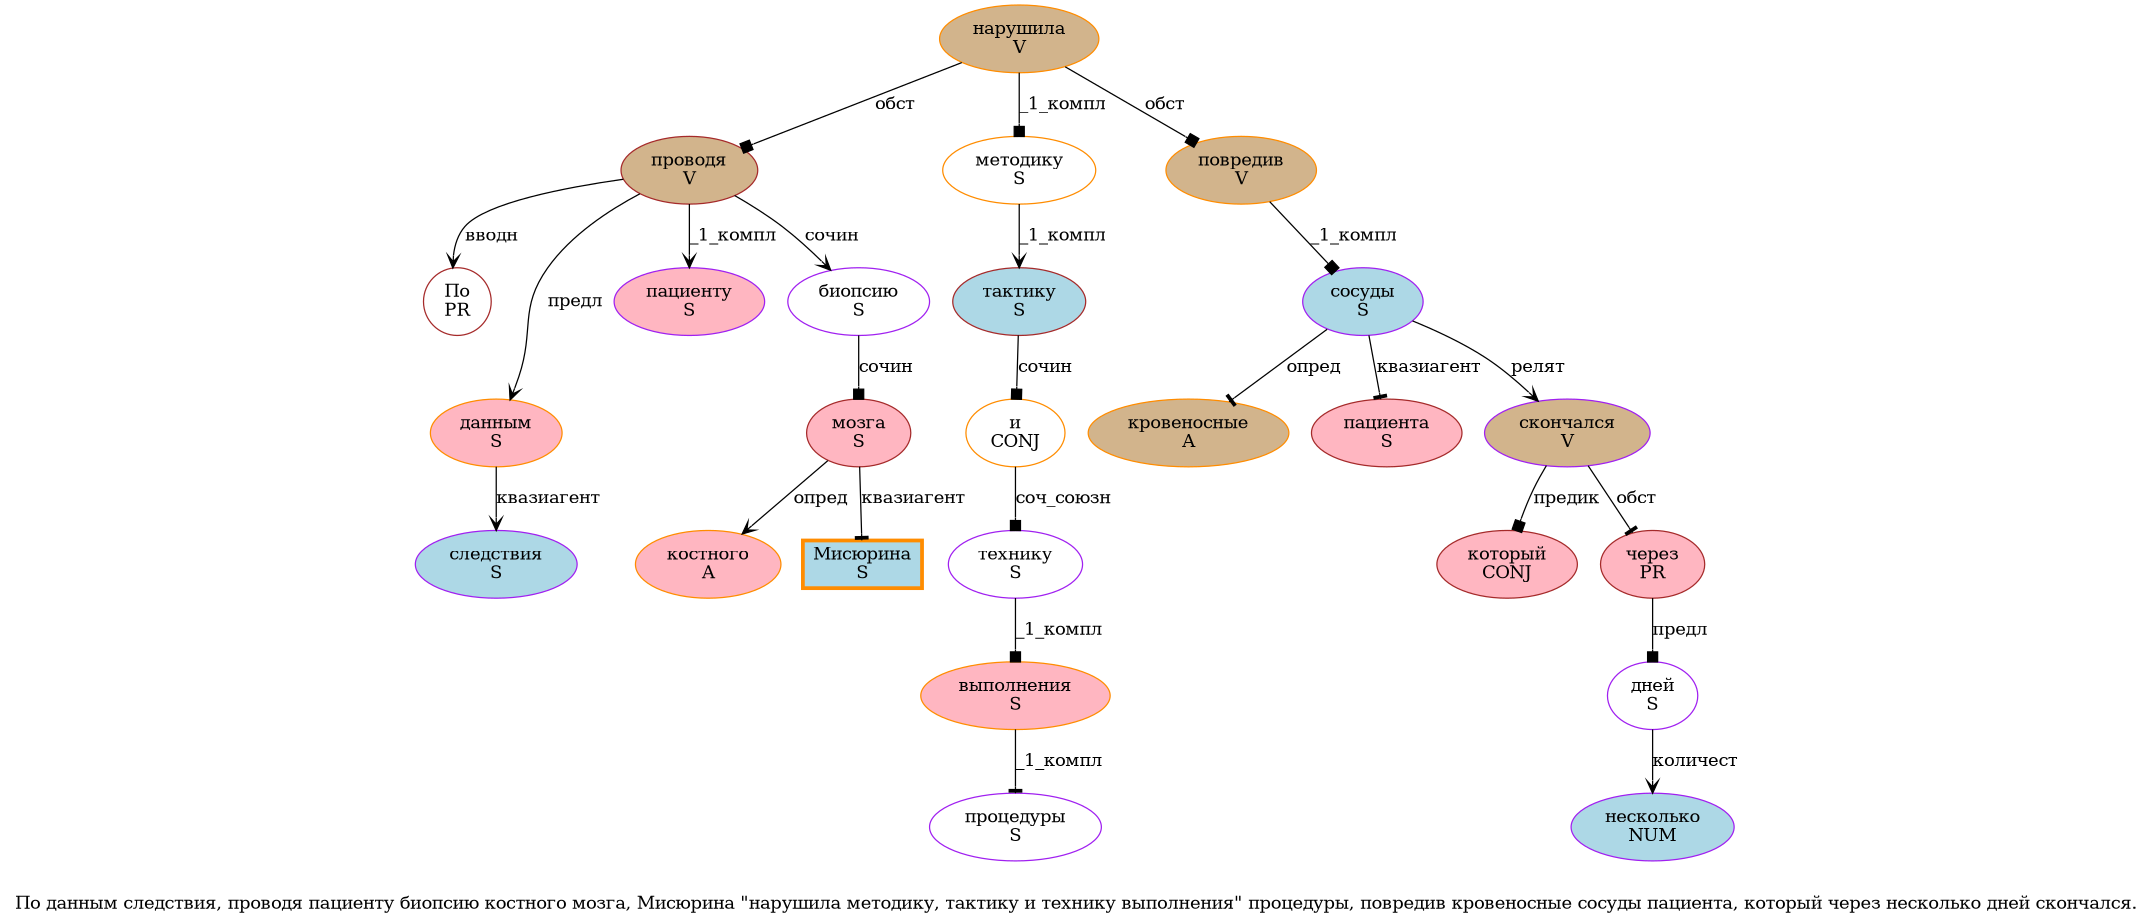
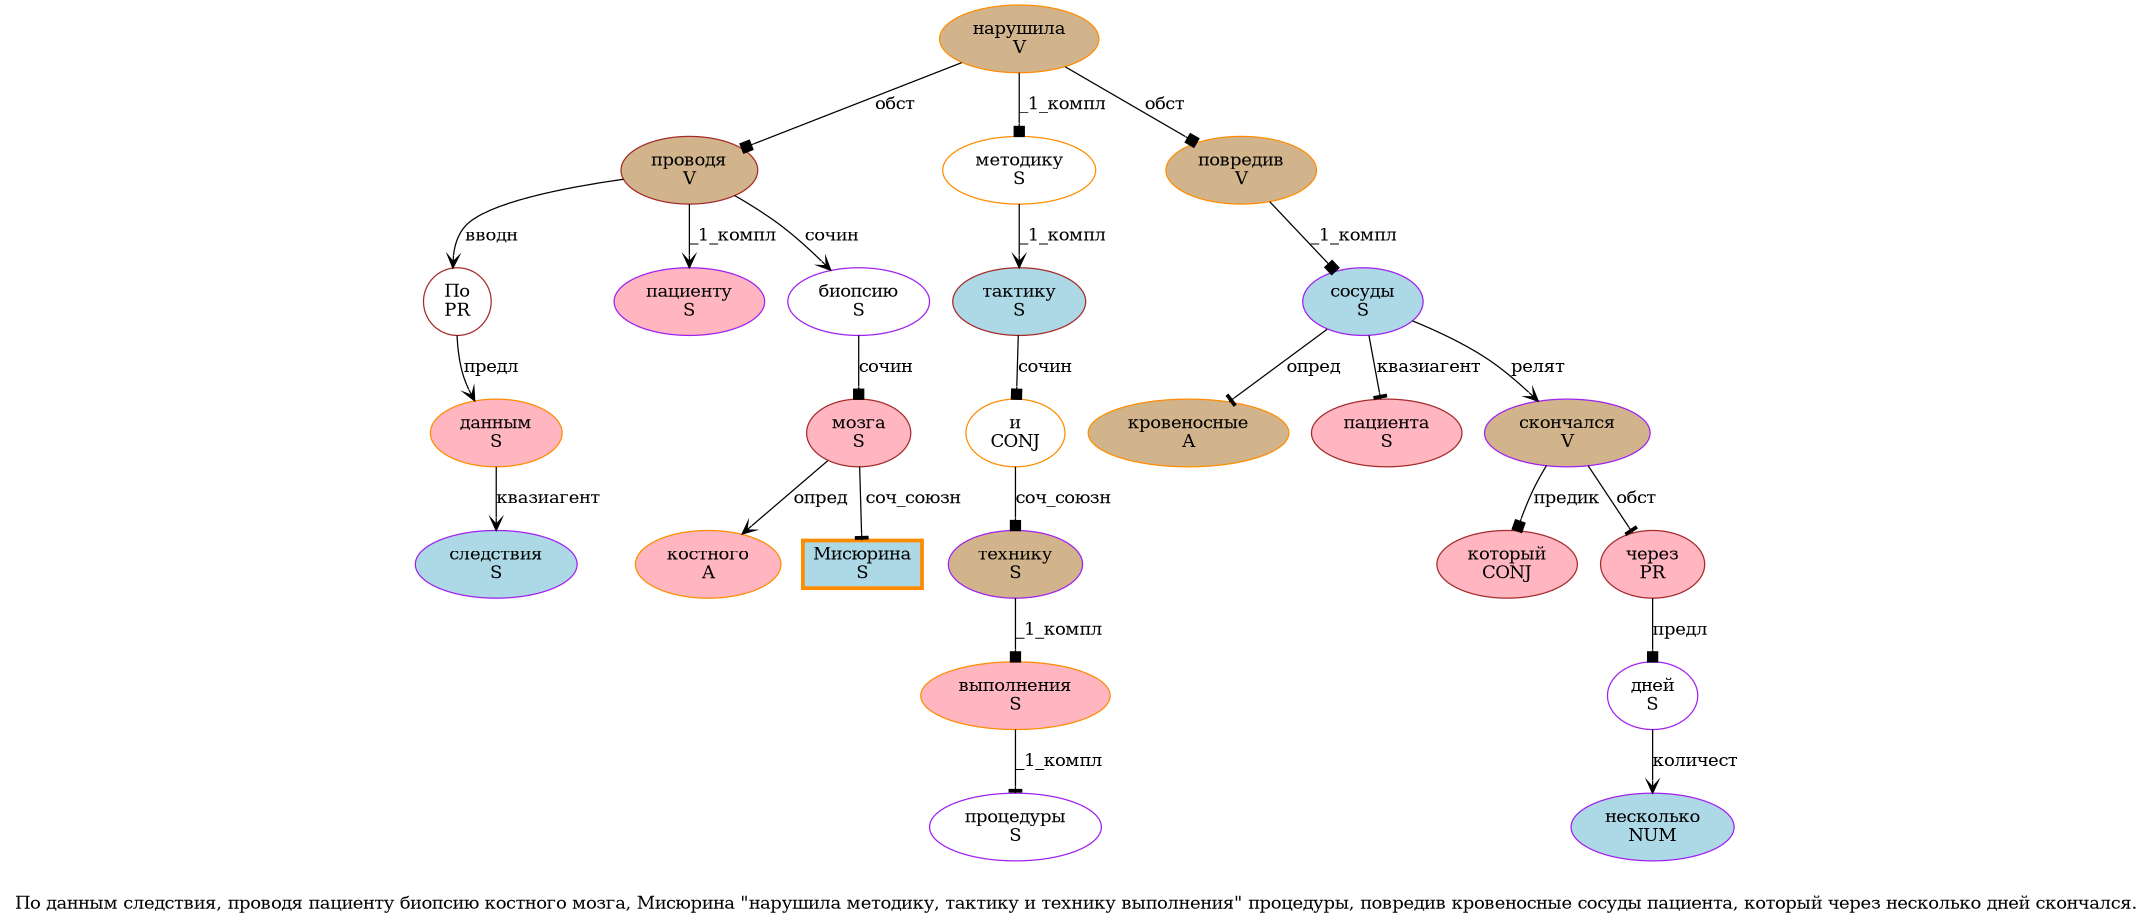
(546, 271) -> (460, 363)
(913, 499) -> (913, 499)
(1015, 564) -> (1015, 564)
